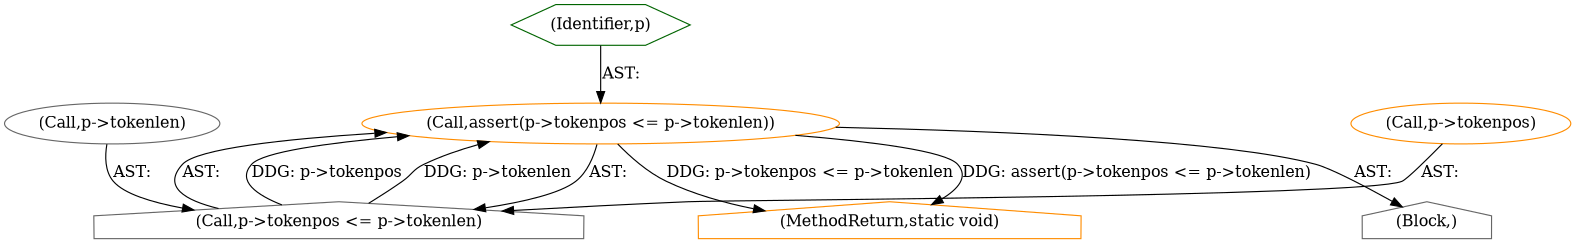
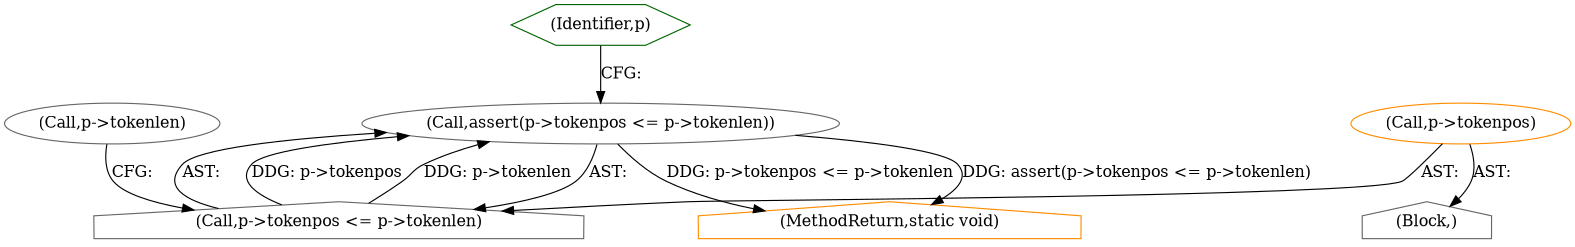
(624, 74) -> (624, 74)
(601, 124) -> (601, 124)
(1119, 139) -> (1473, 173)
(135, 173) -> (135, 173)
